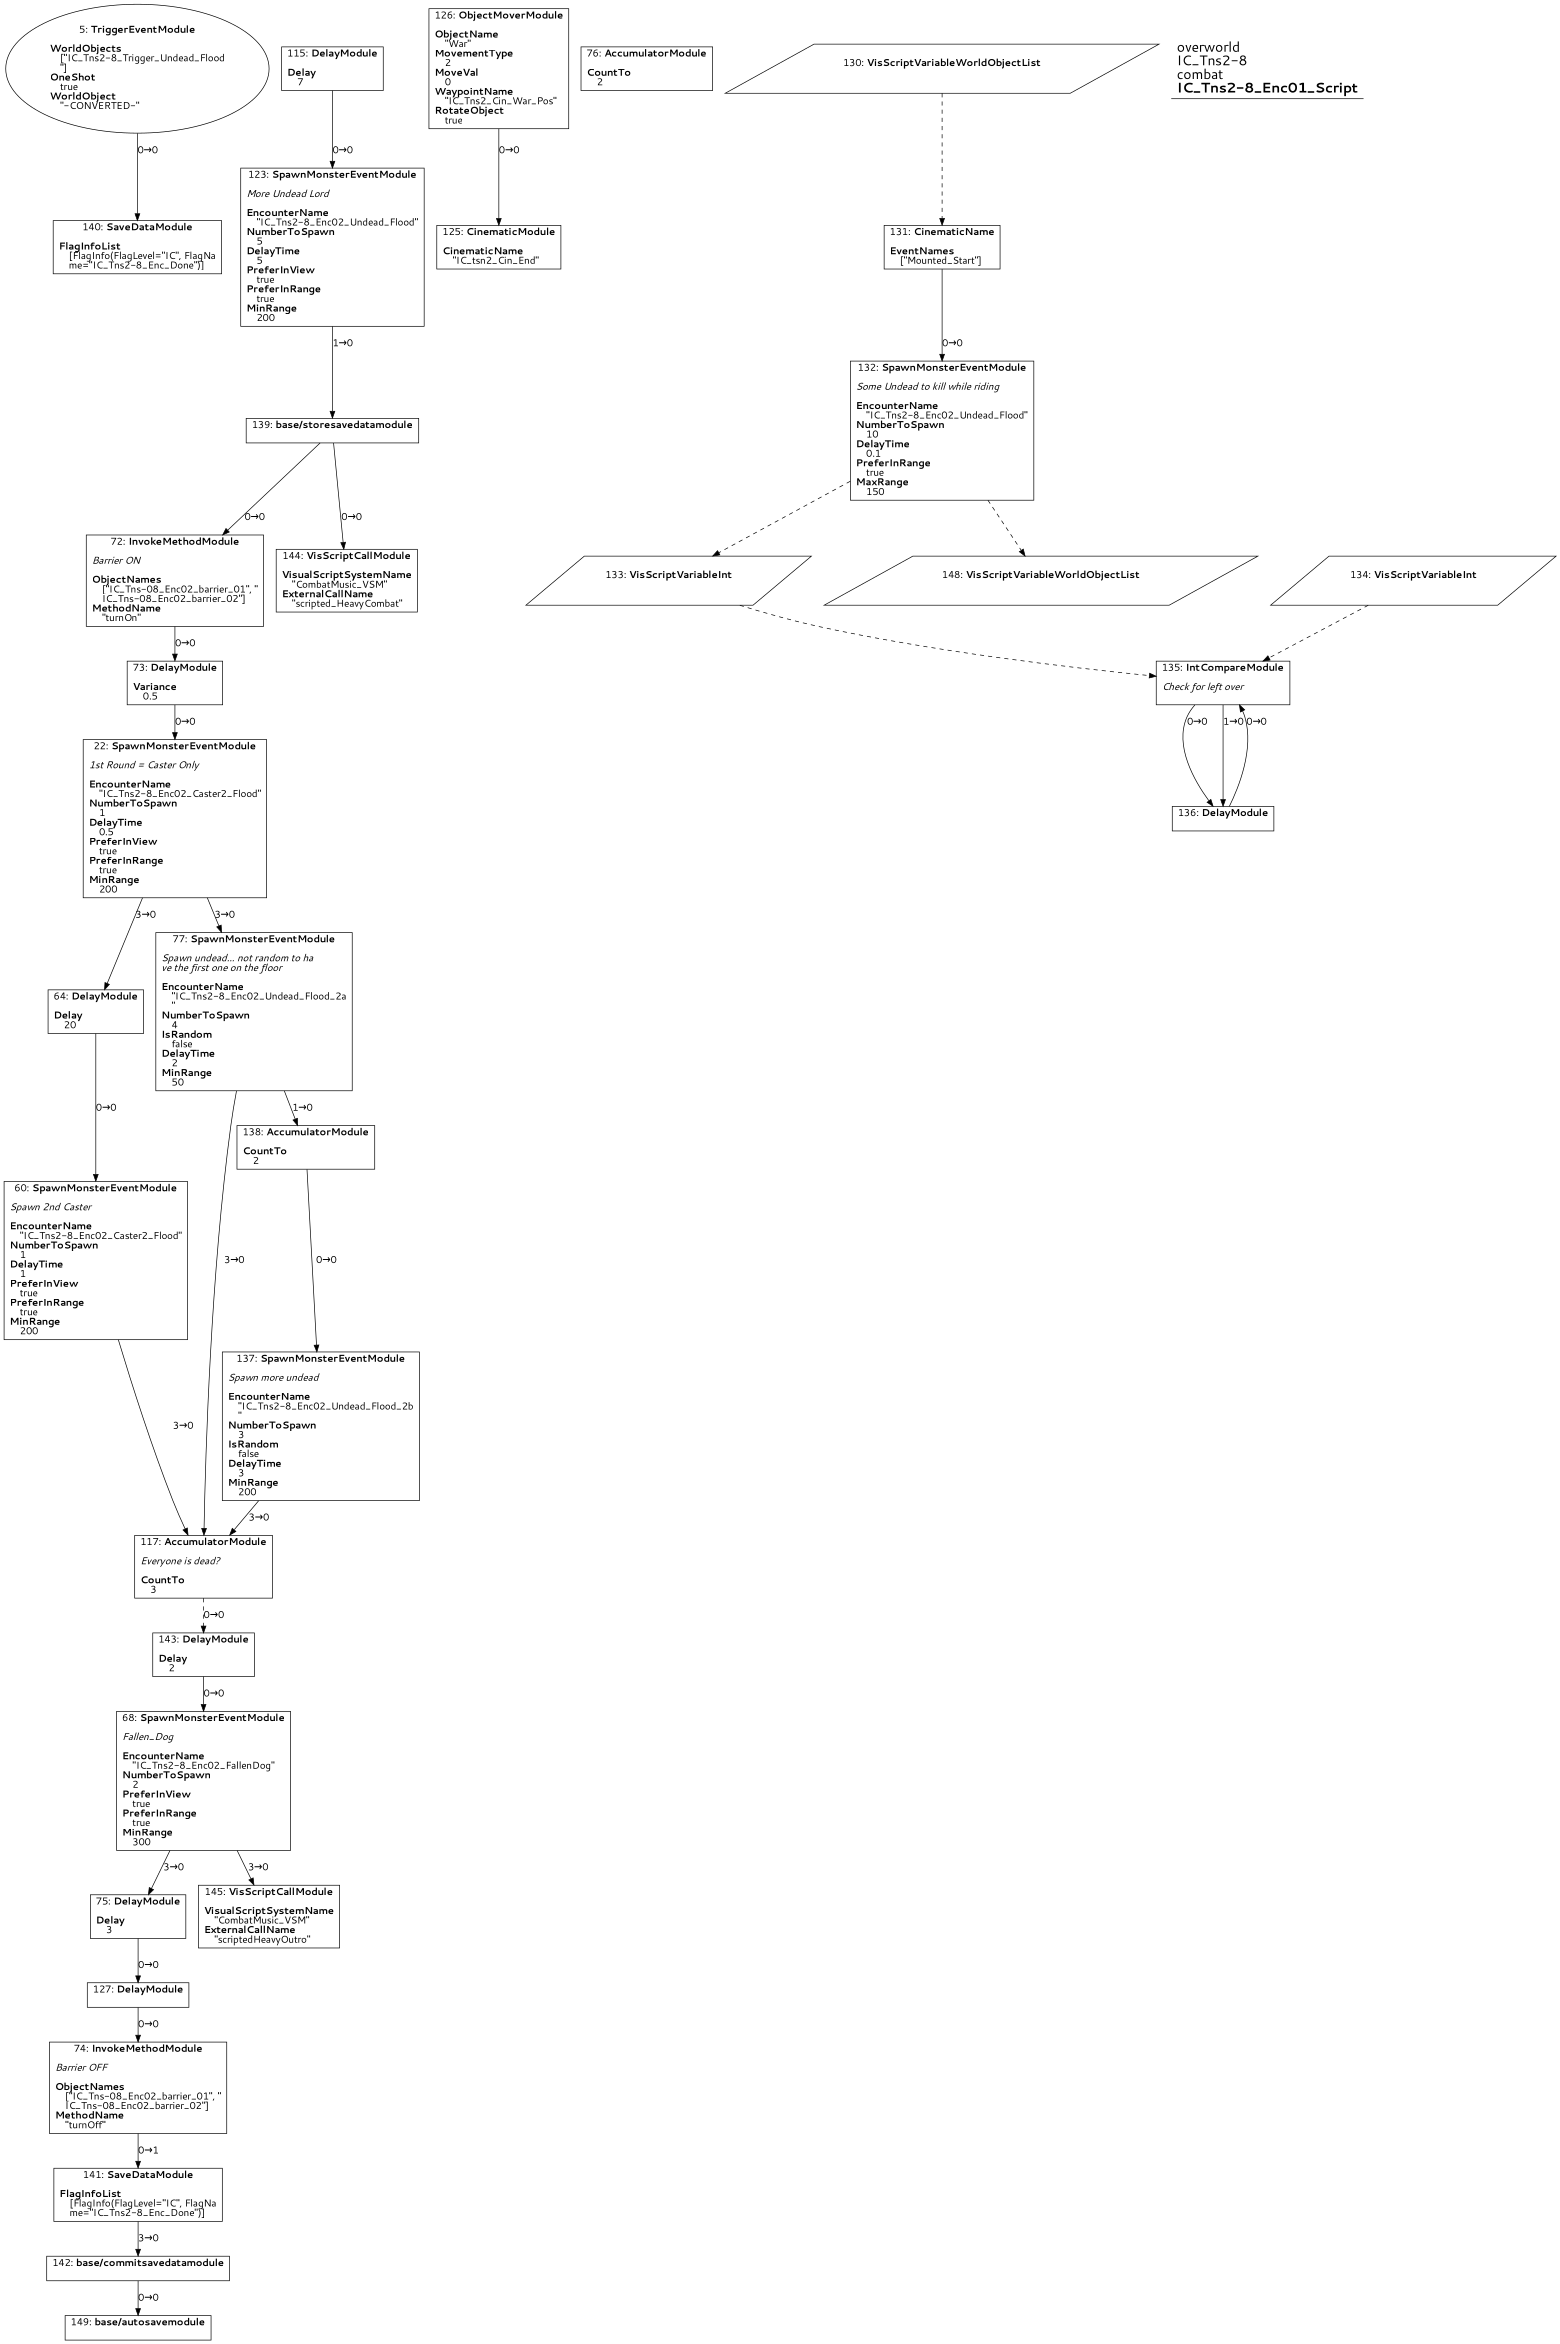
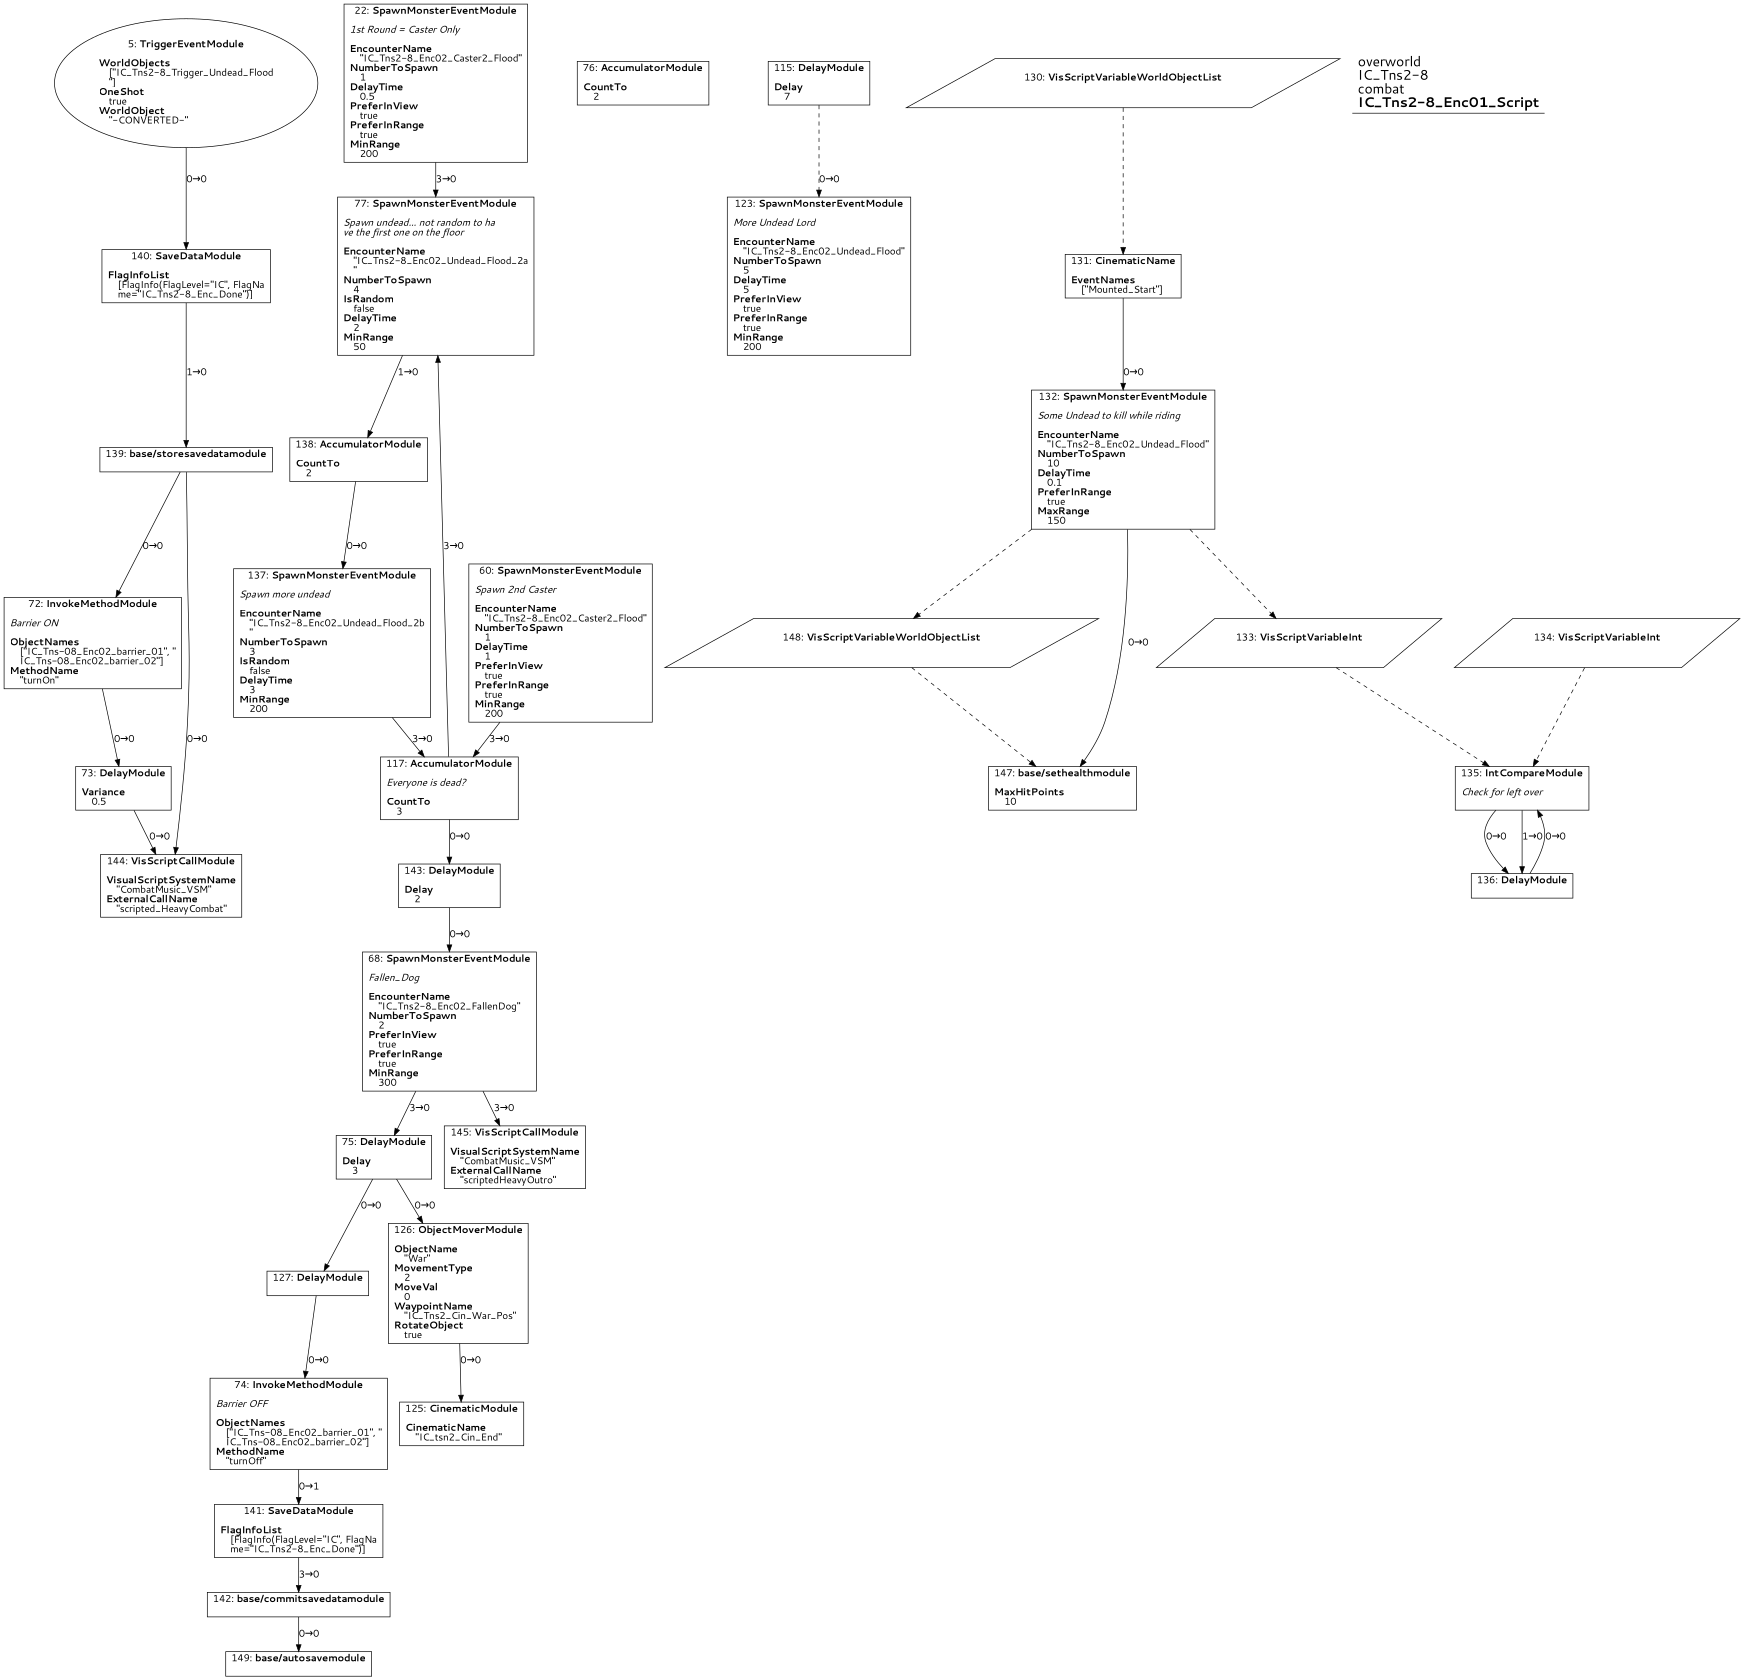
(332, 126) -> (819, 148)
(332, 369) -> (186, 372)
(175, 719) -> (143, 829)
none -> (1062, 788)
(96, 1012) -> none
none -> (408, 1198)
(213, 1309) -> (443, 560)
(204, 1612) -> (449, 838)
